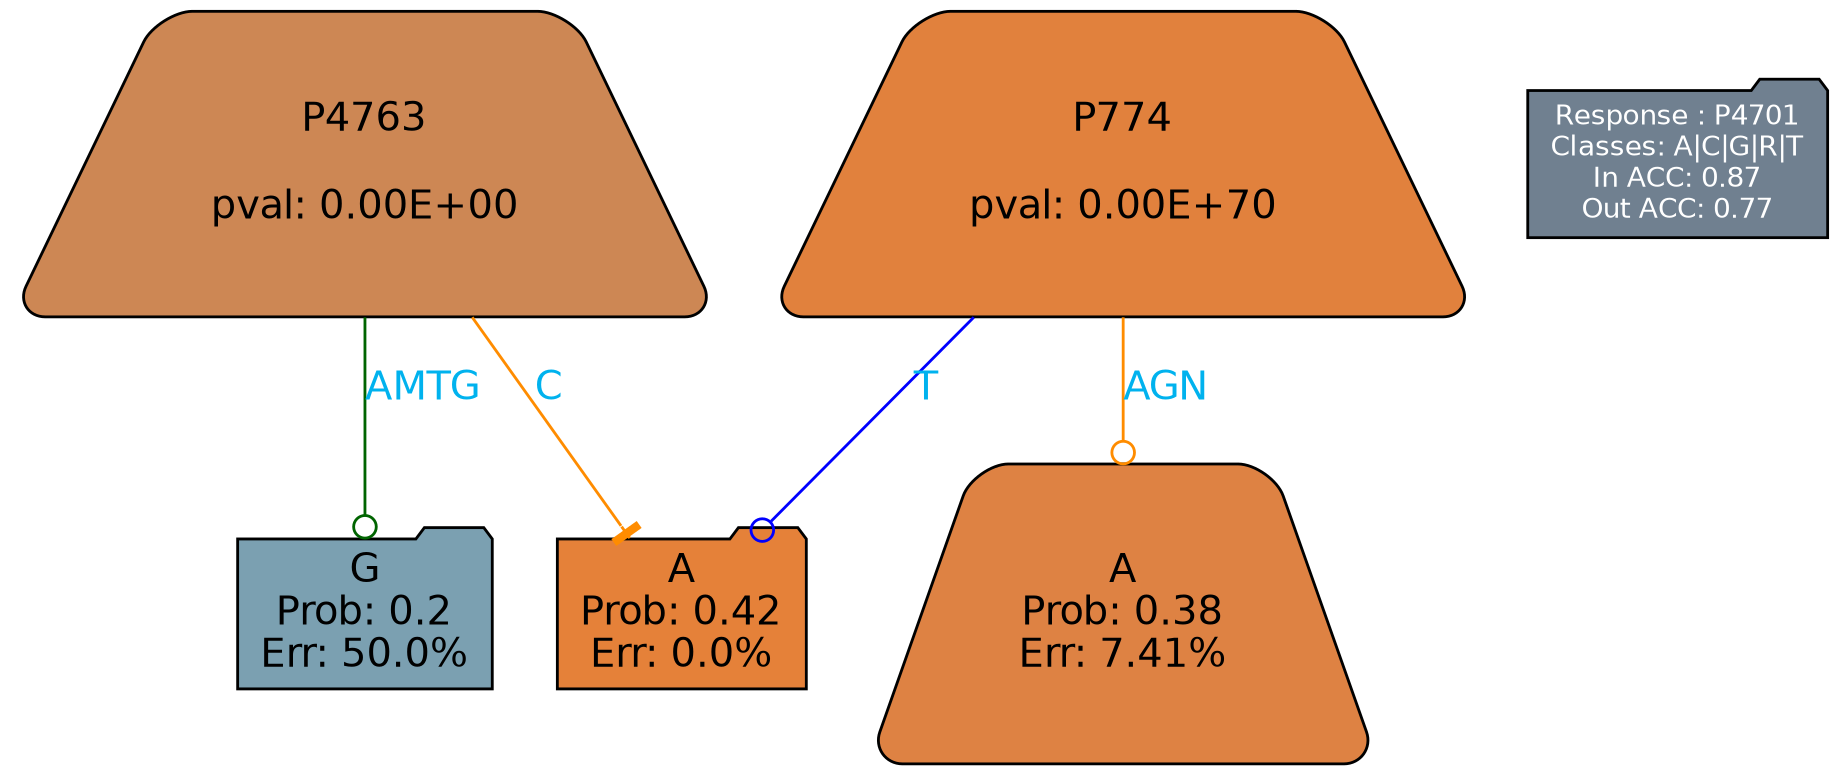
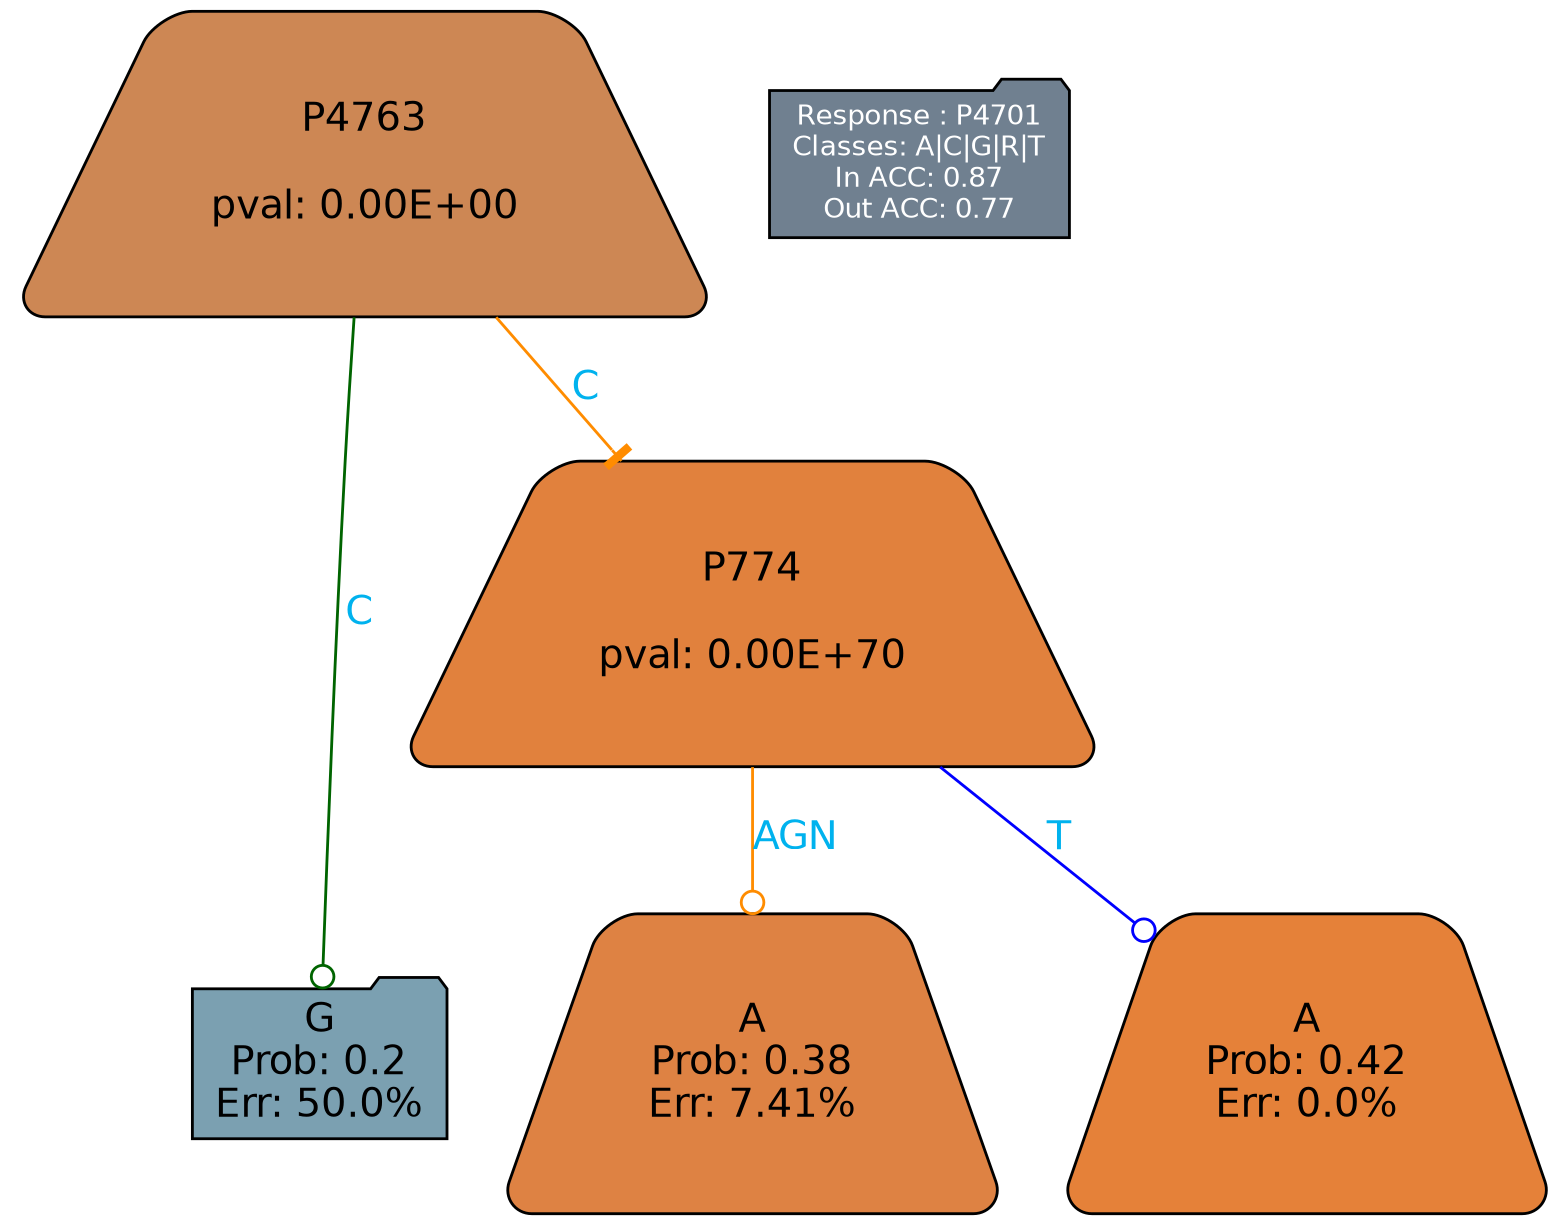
(423, 389) -> (359, 614)
(547, 422) -> (554, 384)
(682, 614) -> (1307, 1064)
